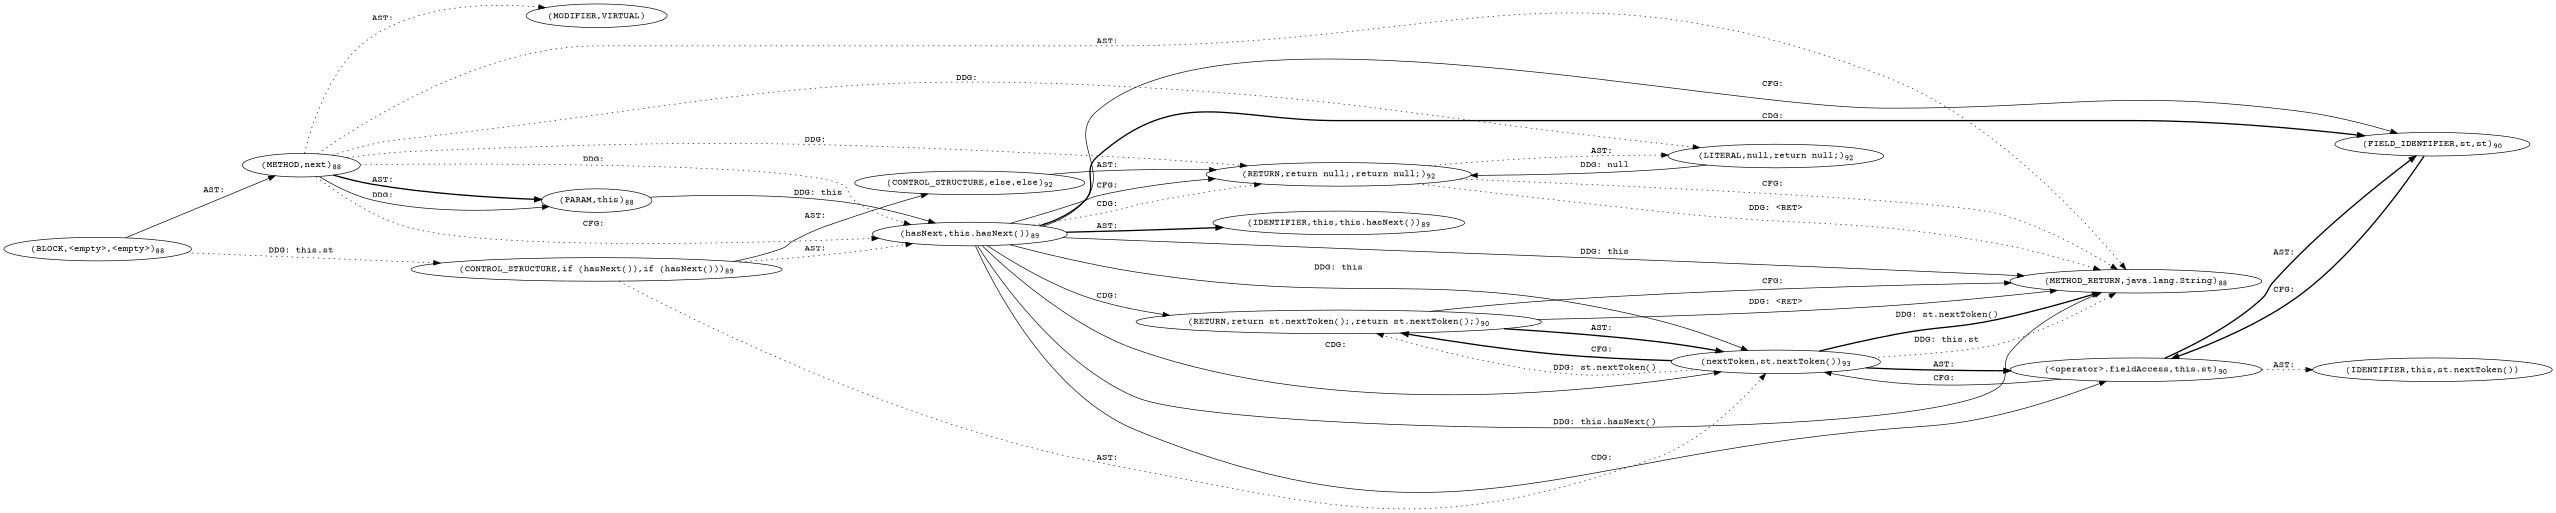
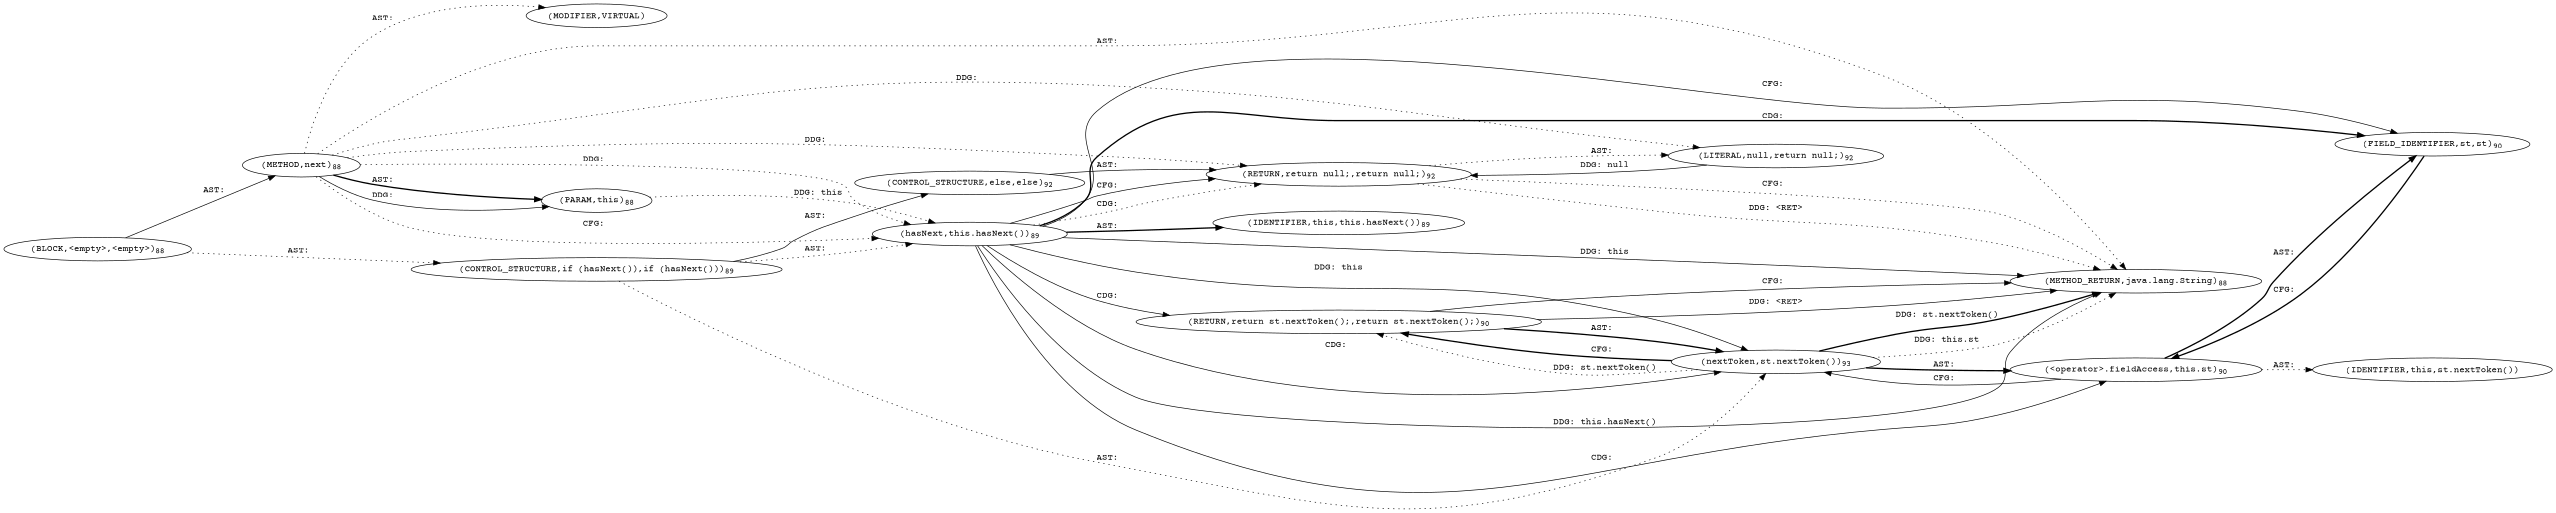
(790, 197) -> (790, 197)
(301, 250) -> (301, 250)
